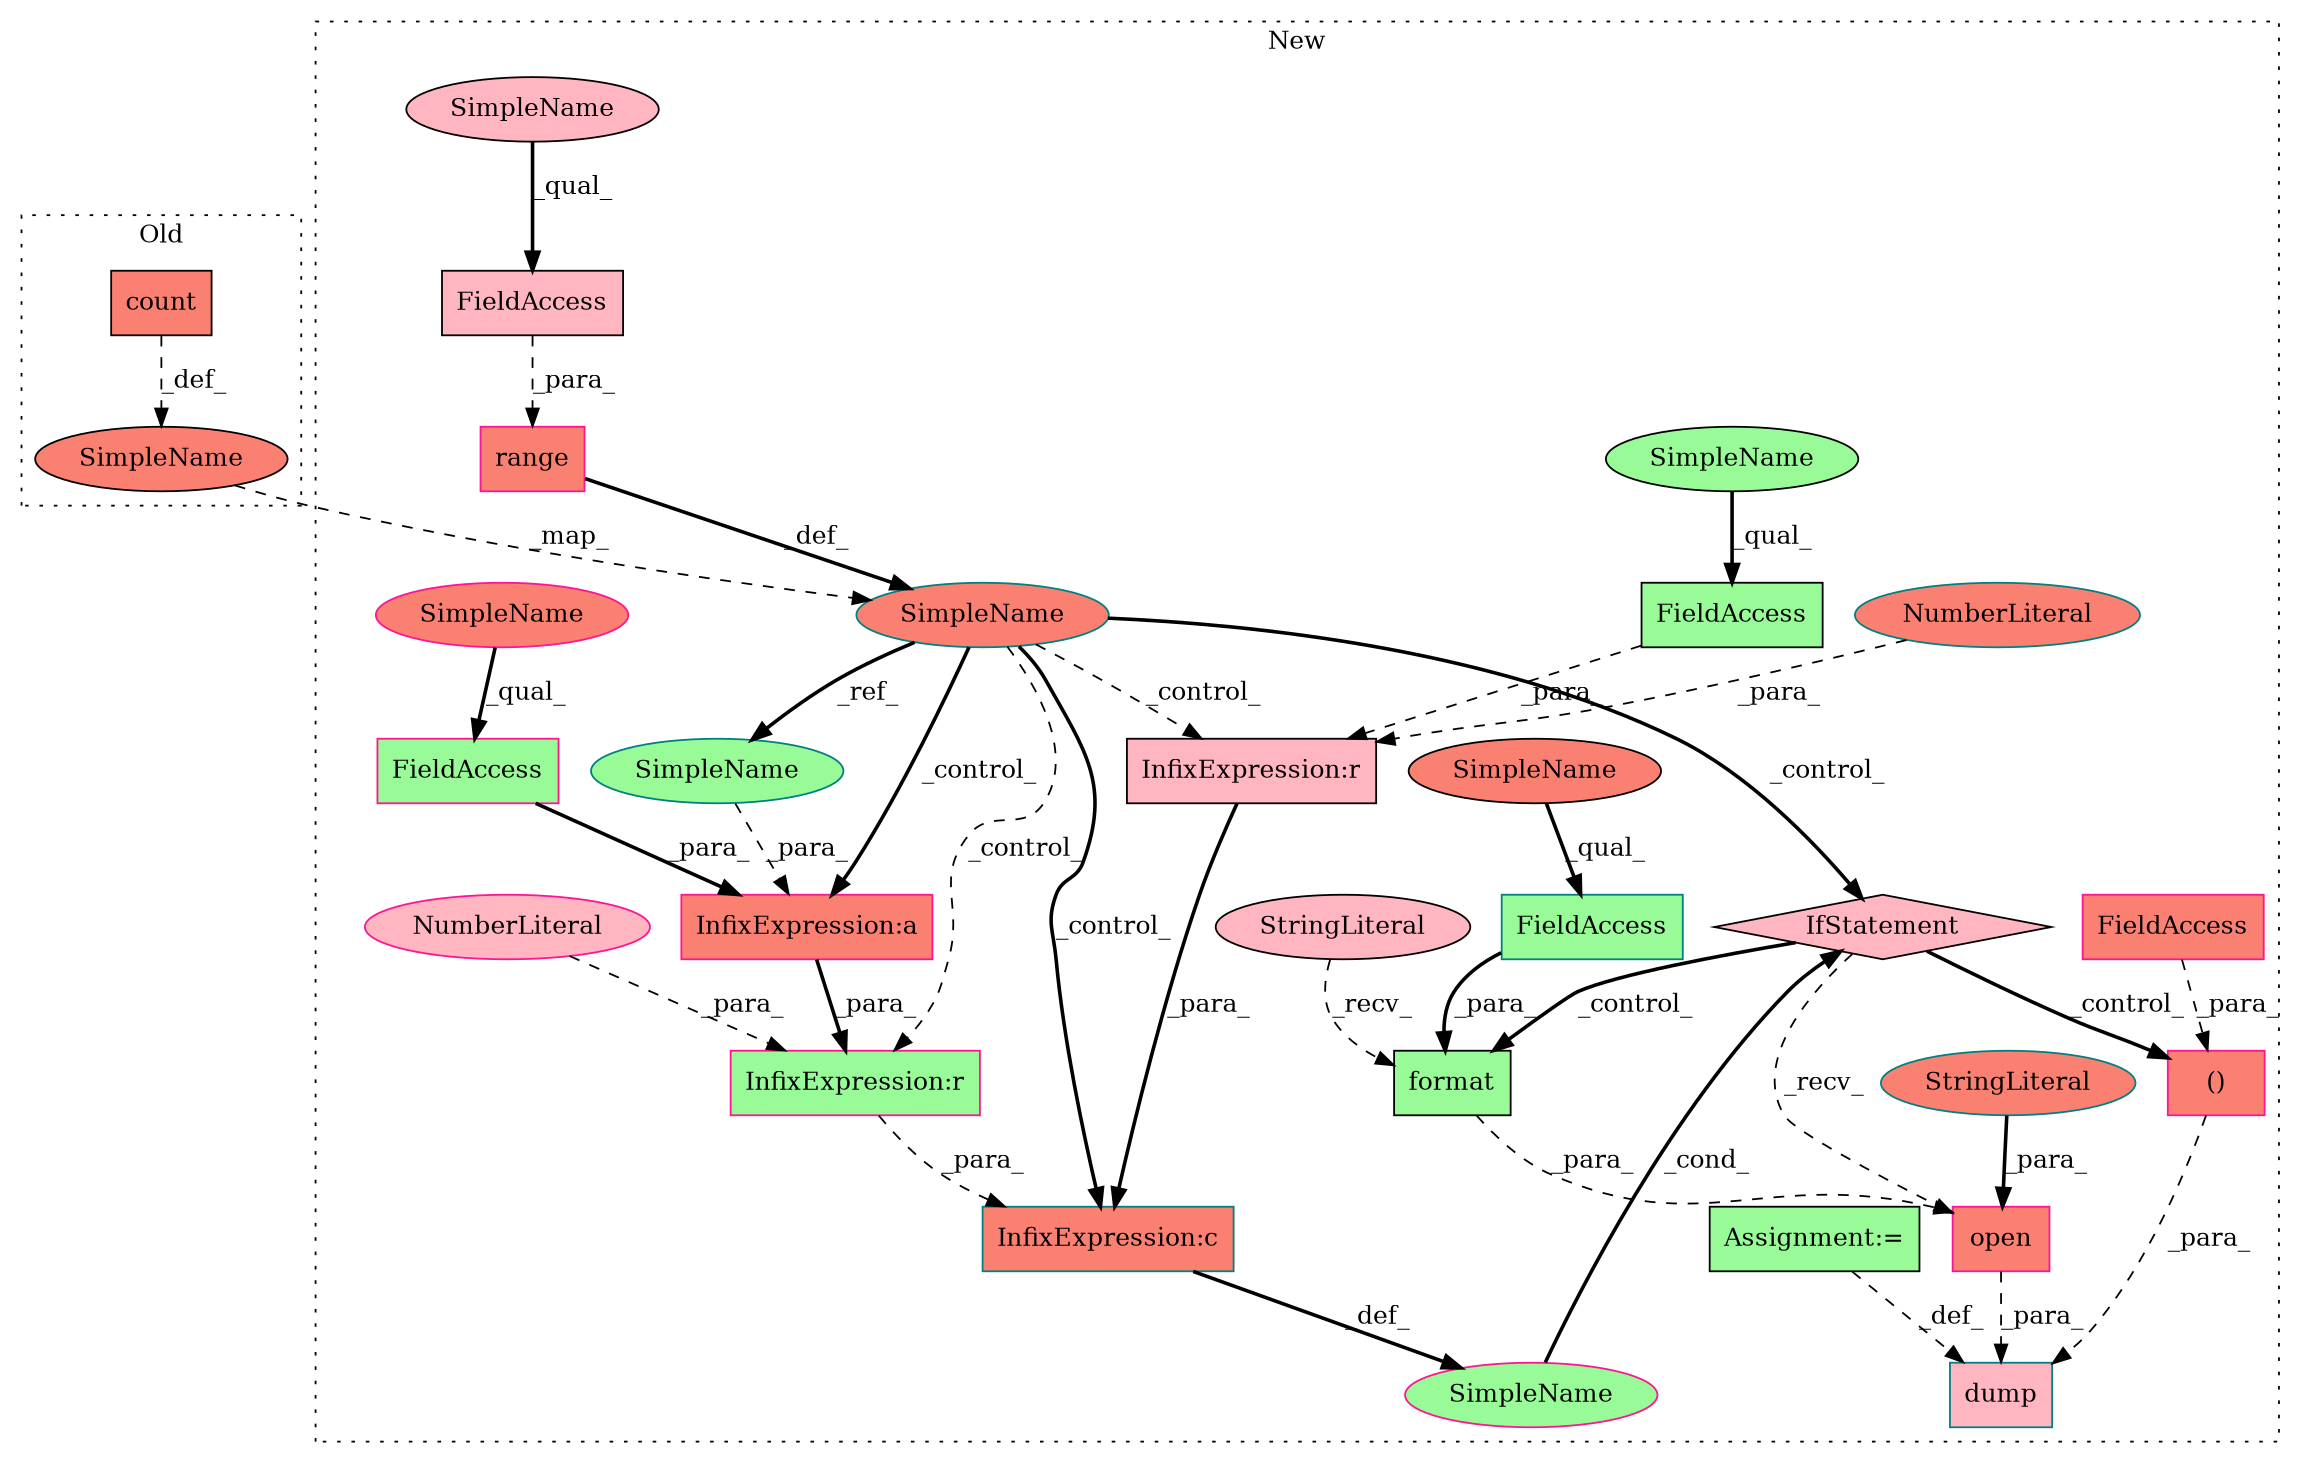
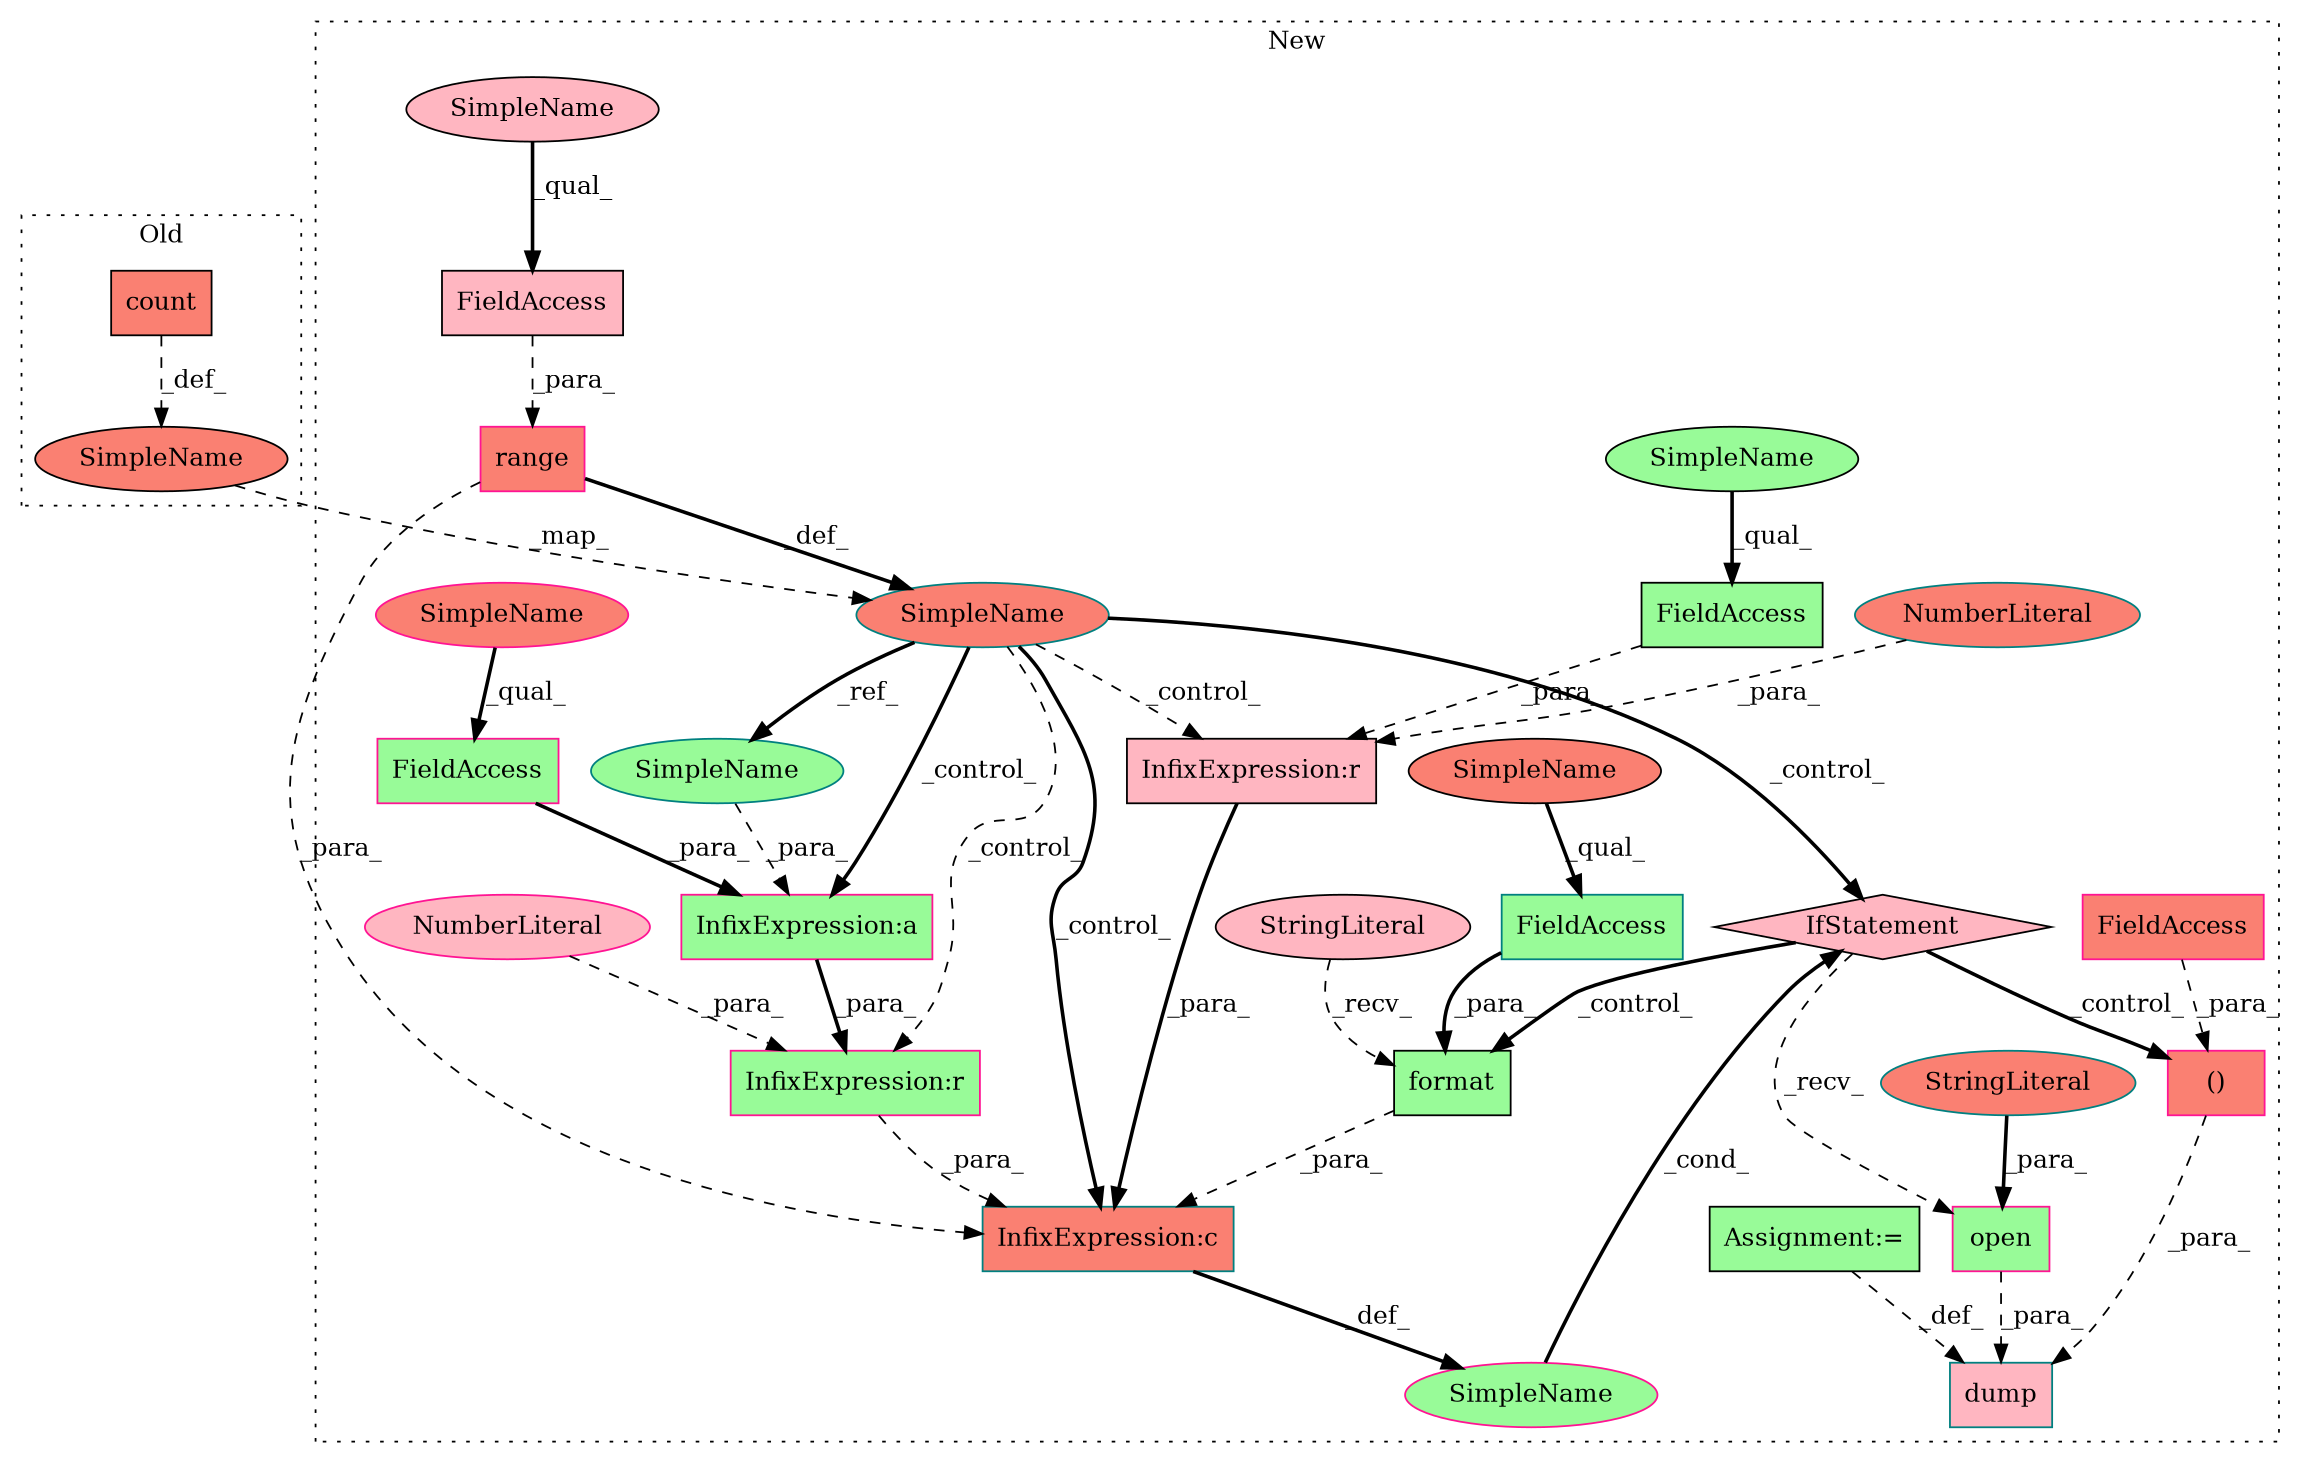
(807, 927) -> (807, 927)
none -> (392, 1010)
(1694, 1203) -> (1294, 1155)
(2001, 1239) -> (2001, 1239)
